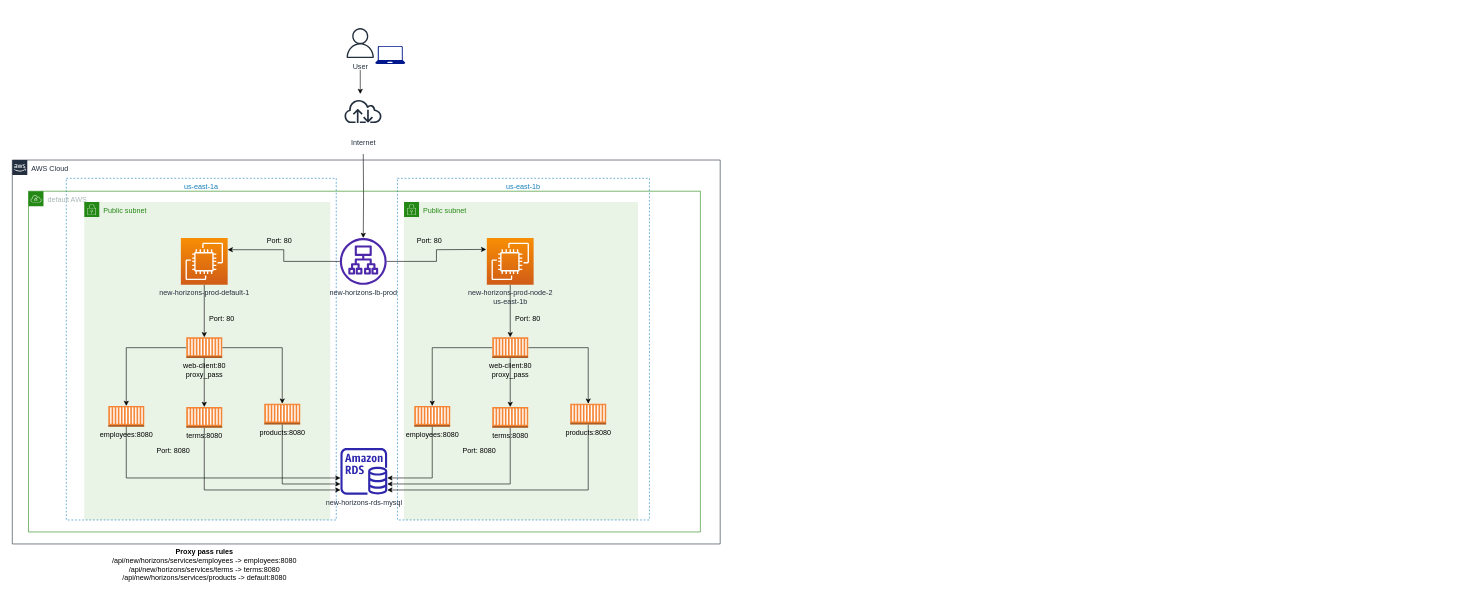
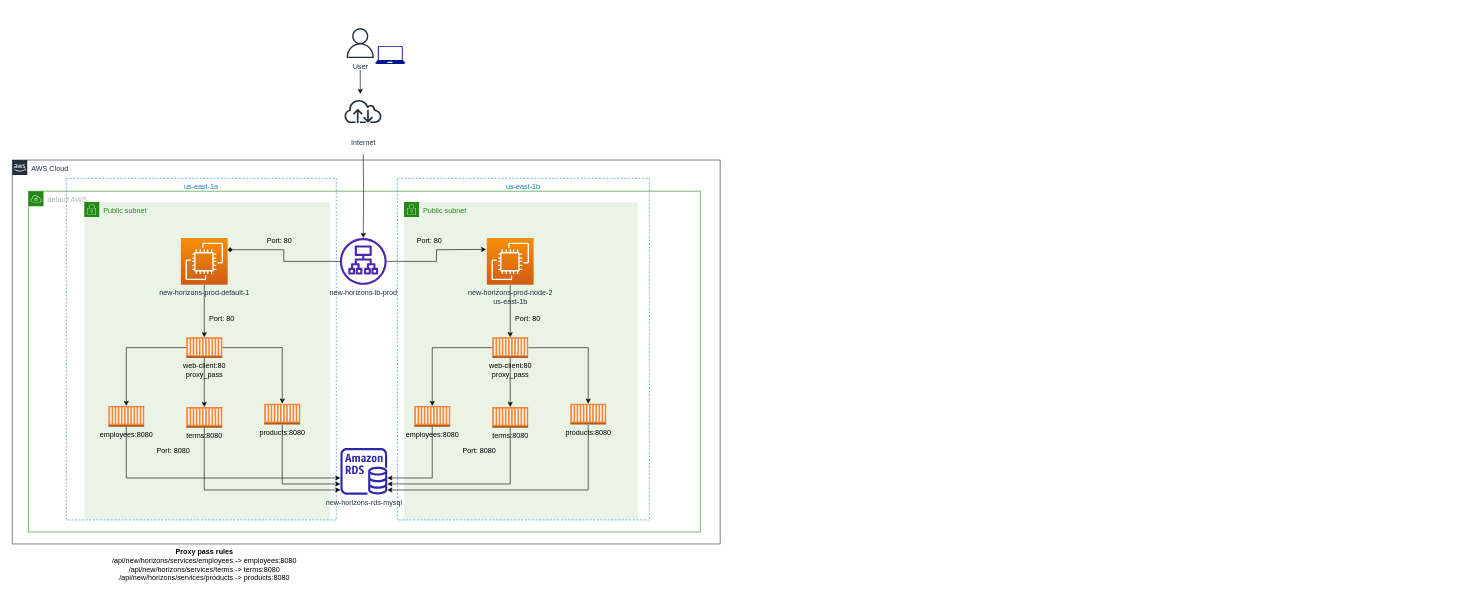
(233, 250) -> (233, 250)
(205, 565) -> (205, 565)
